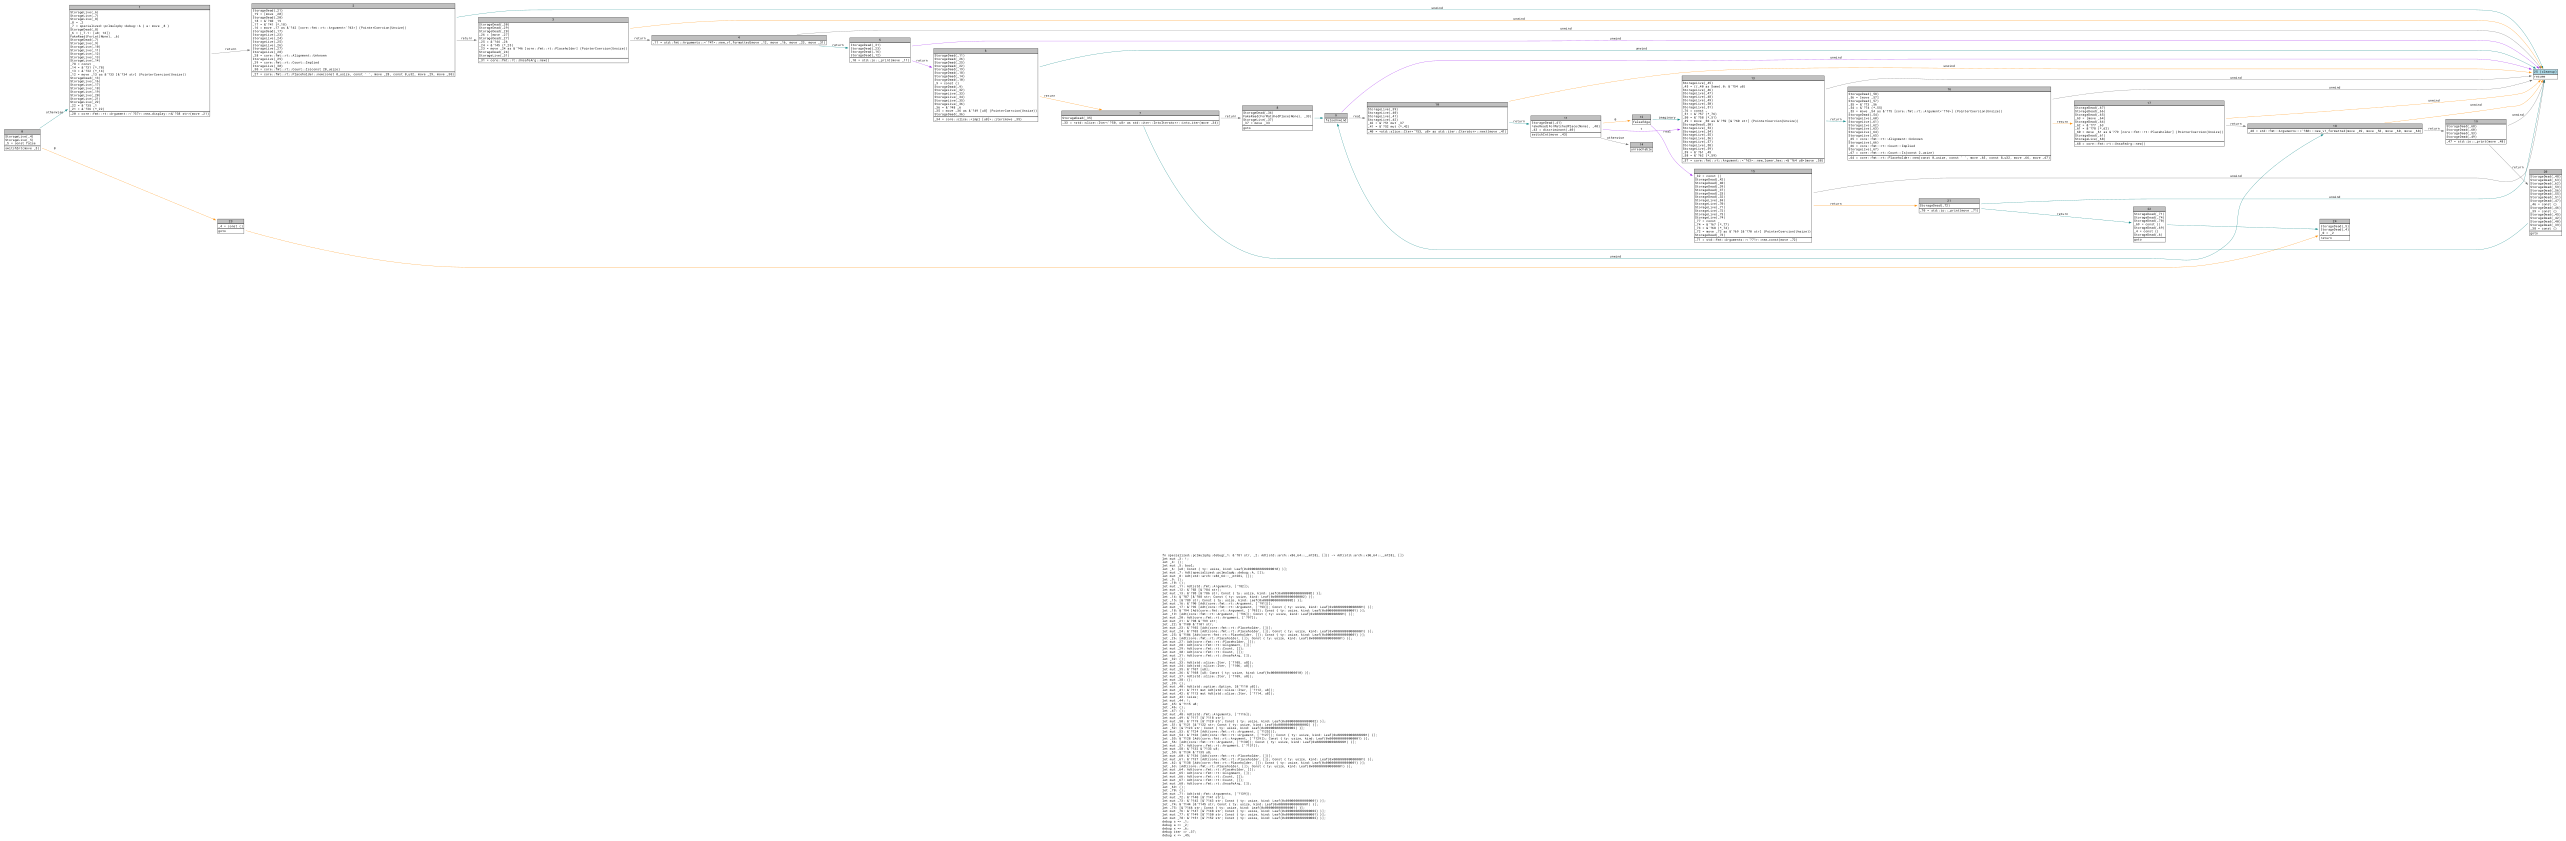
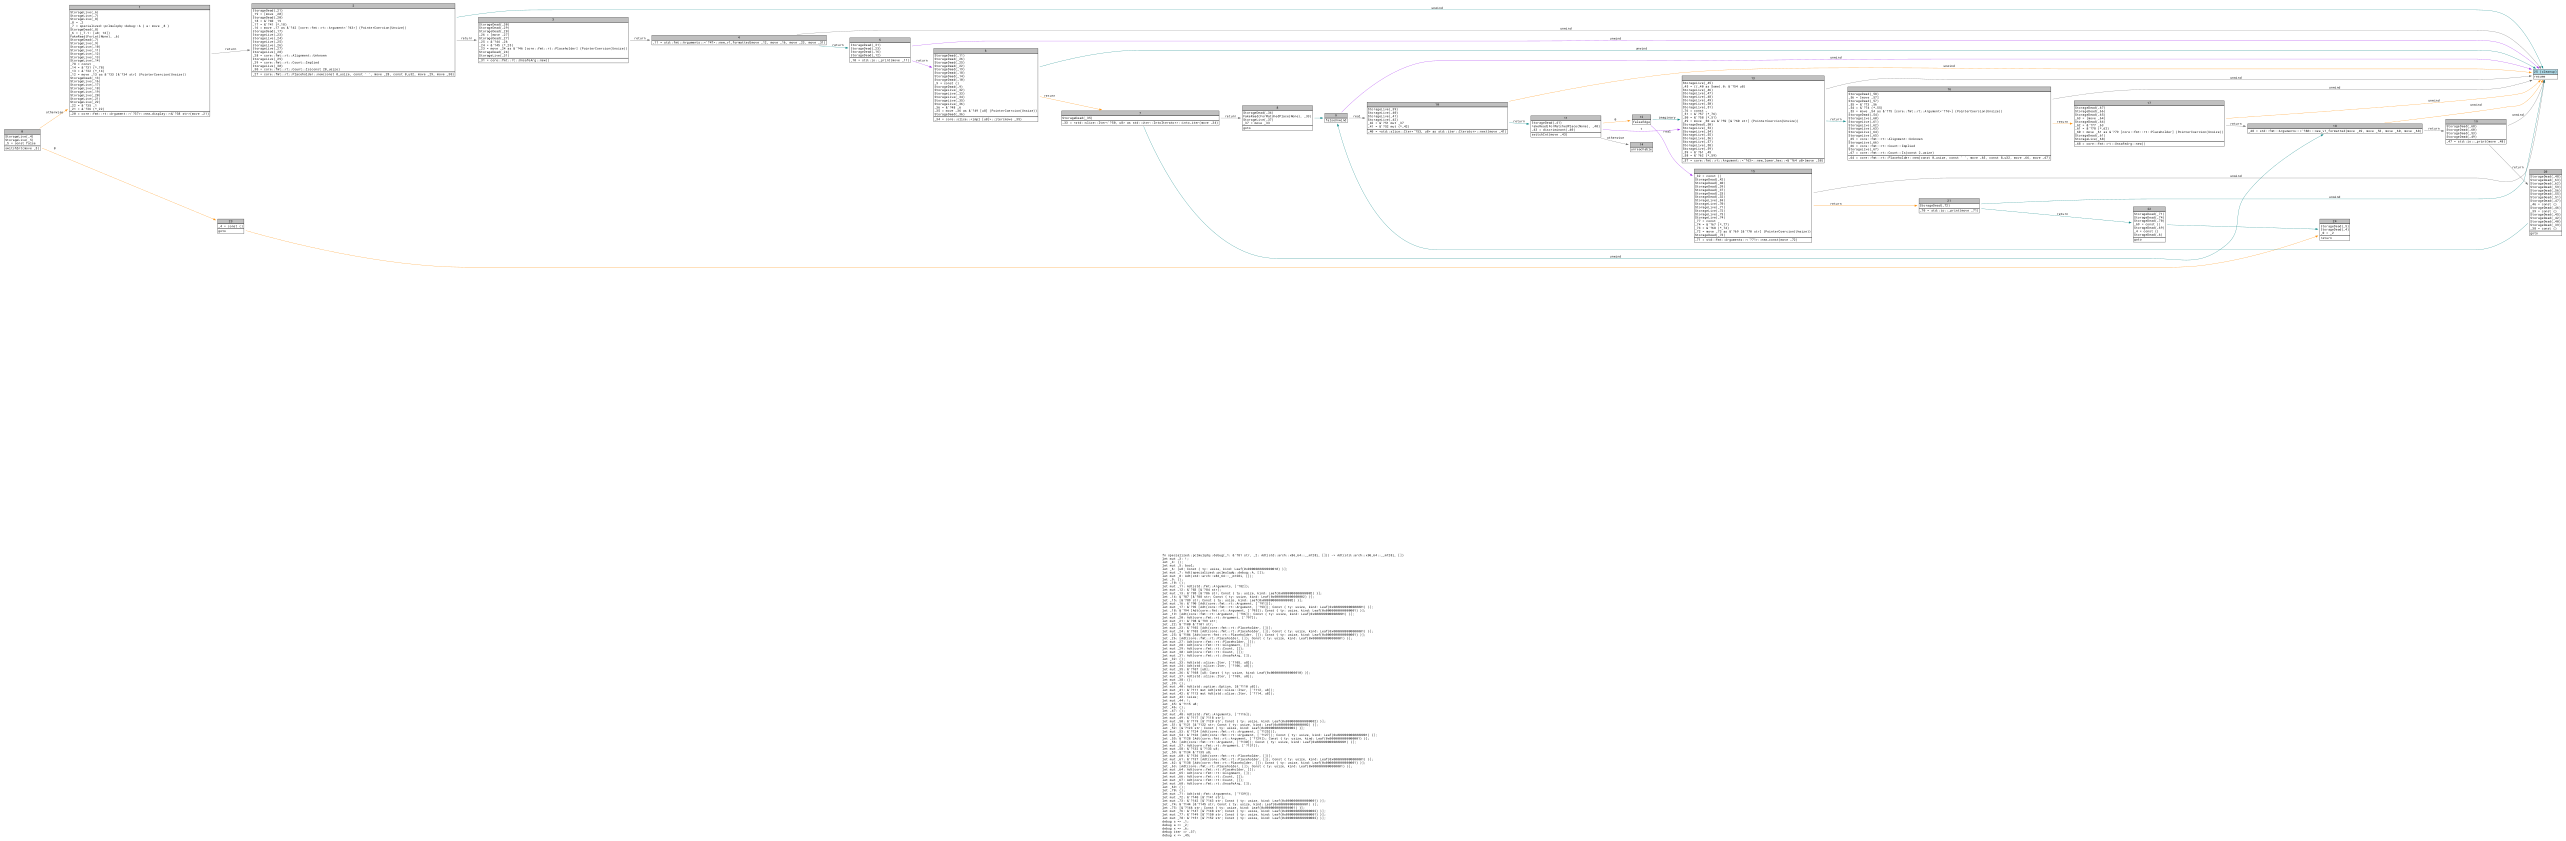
(1595, 21) -> none
(53, 119) -> (53, 119)
